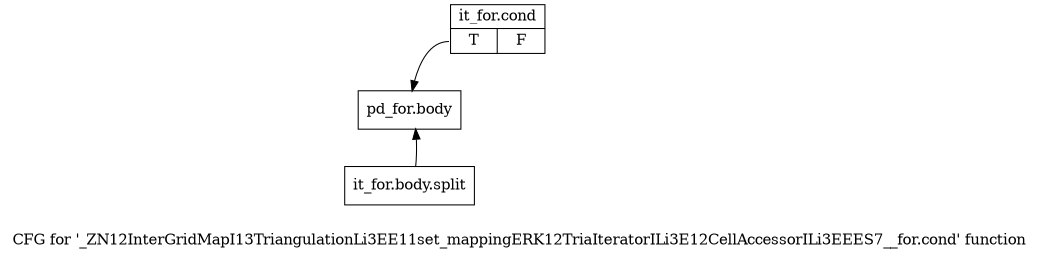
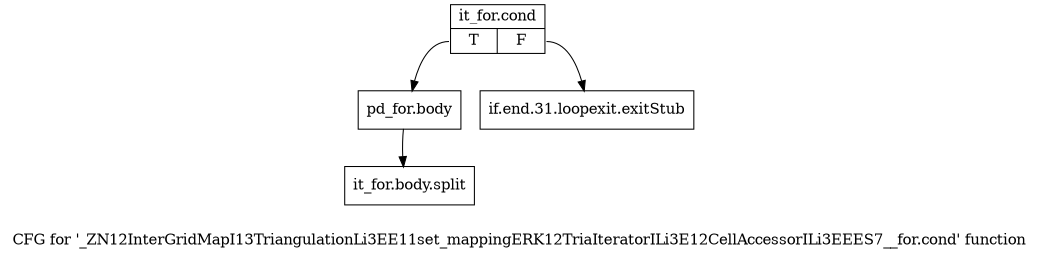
none -> (587, 110)
(416, 153) -> (403, 143)
